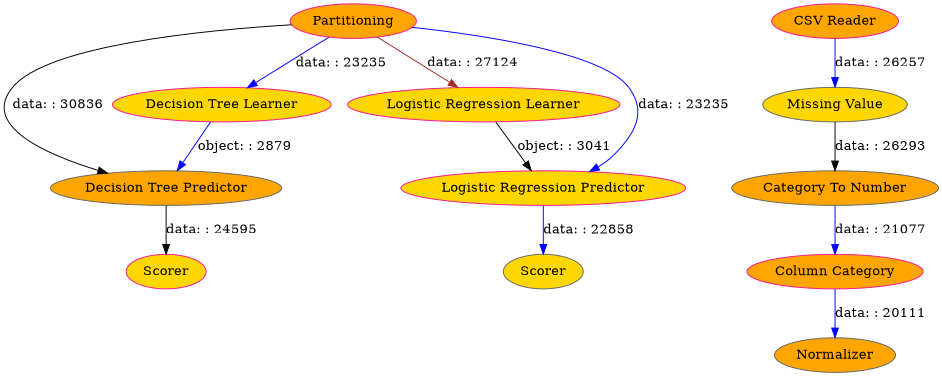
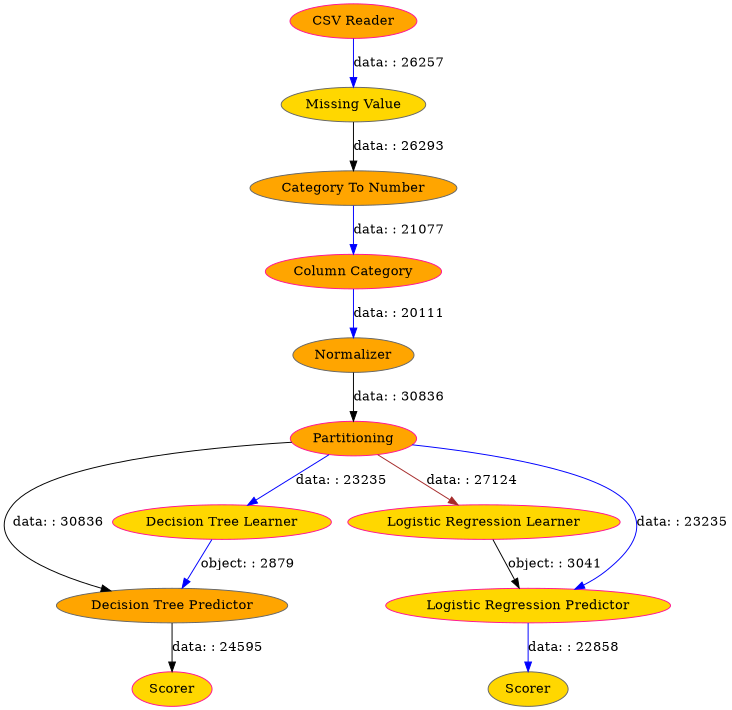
none -> (353, 392)
